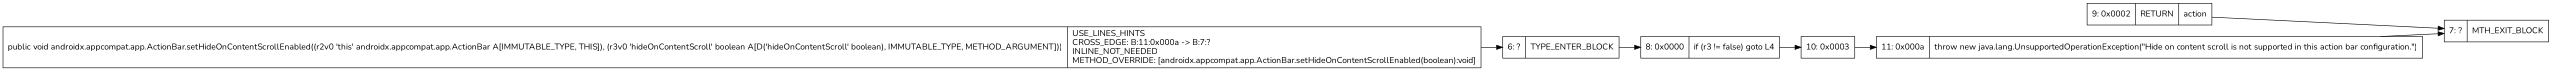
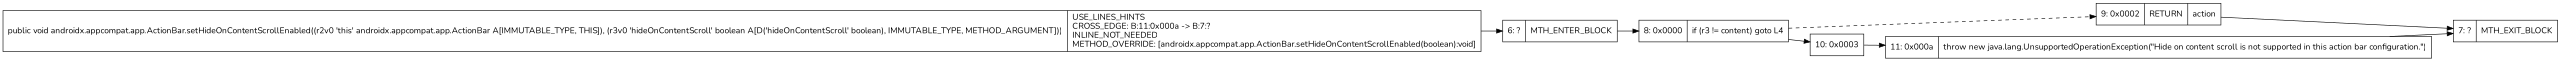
none -> (1939, 22)
(1572, 47) -> (1571, 31)
(1734, 47) -> (1738, 31)
